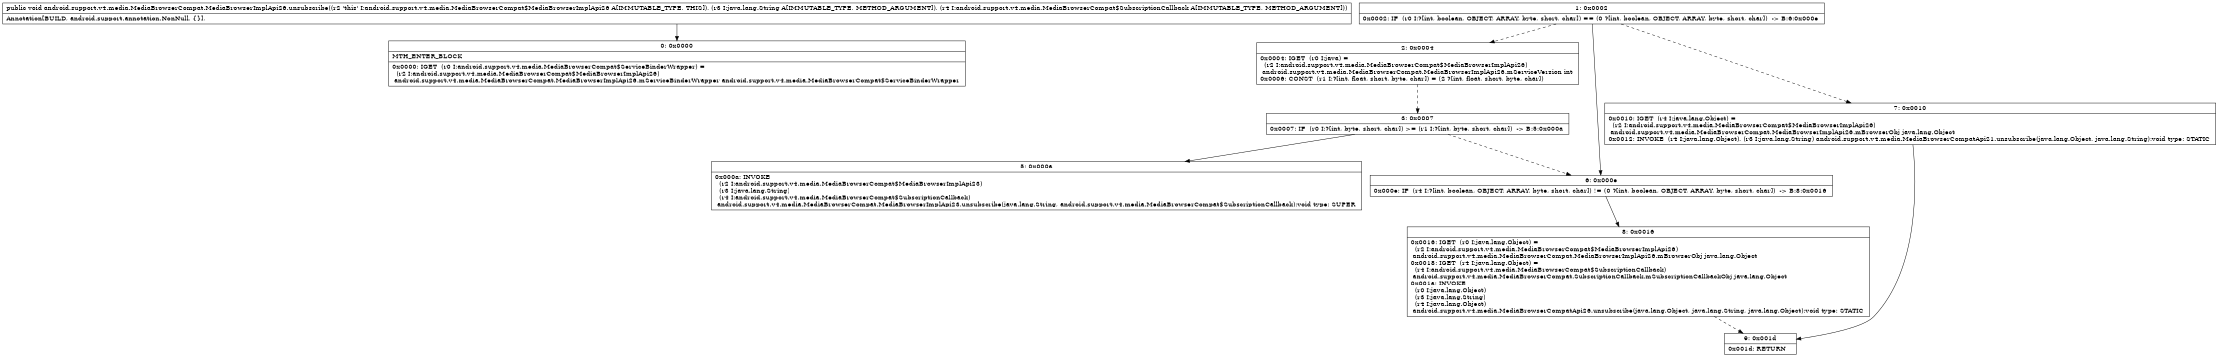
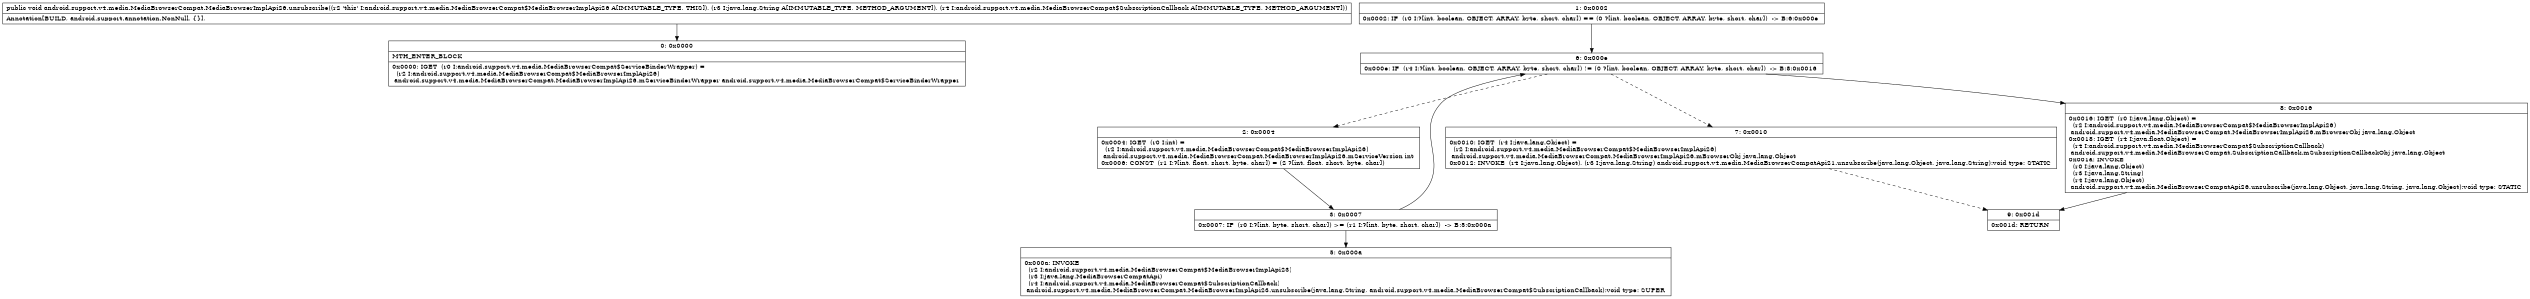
(1525, 33) -> (1437, 100)
(1306, 58) -> (1144, 143)
(1734, 63) -> (1660, 99)
(1418, 96) -> (1307, 188)
(1507, 154) -> (1432, 120)
(753, 191) -> (1093, 277)
(1476, 263) -> (2134, 139)
(1901, 272) -> (1906, 189)
(1727, 324) -> (2095, 201)
